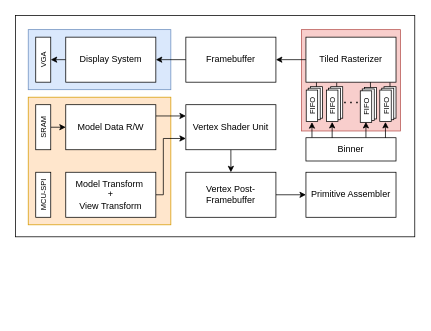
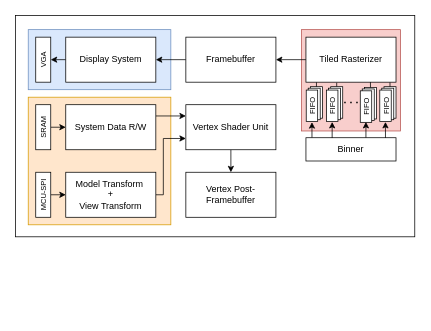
(111, 127) -> (111, 127)
none -> (56, 195)
(288, 195) -> none
(351, 195) -> none
